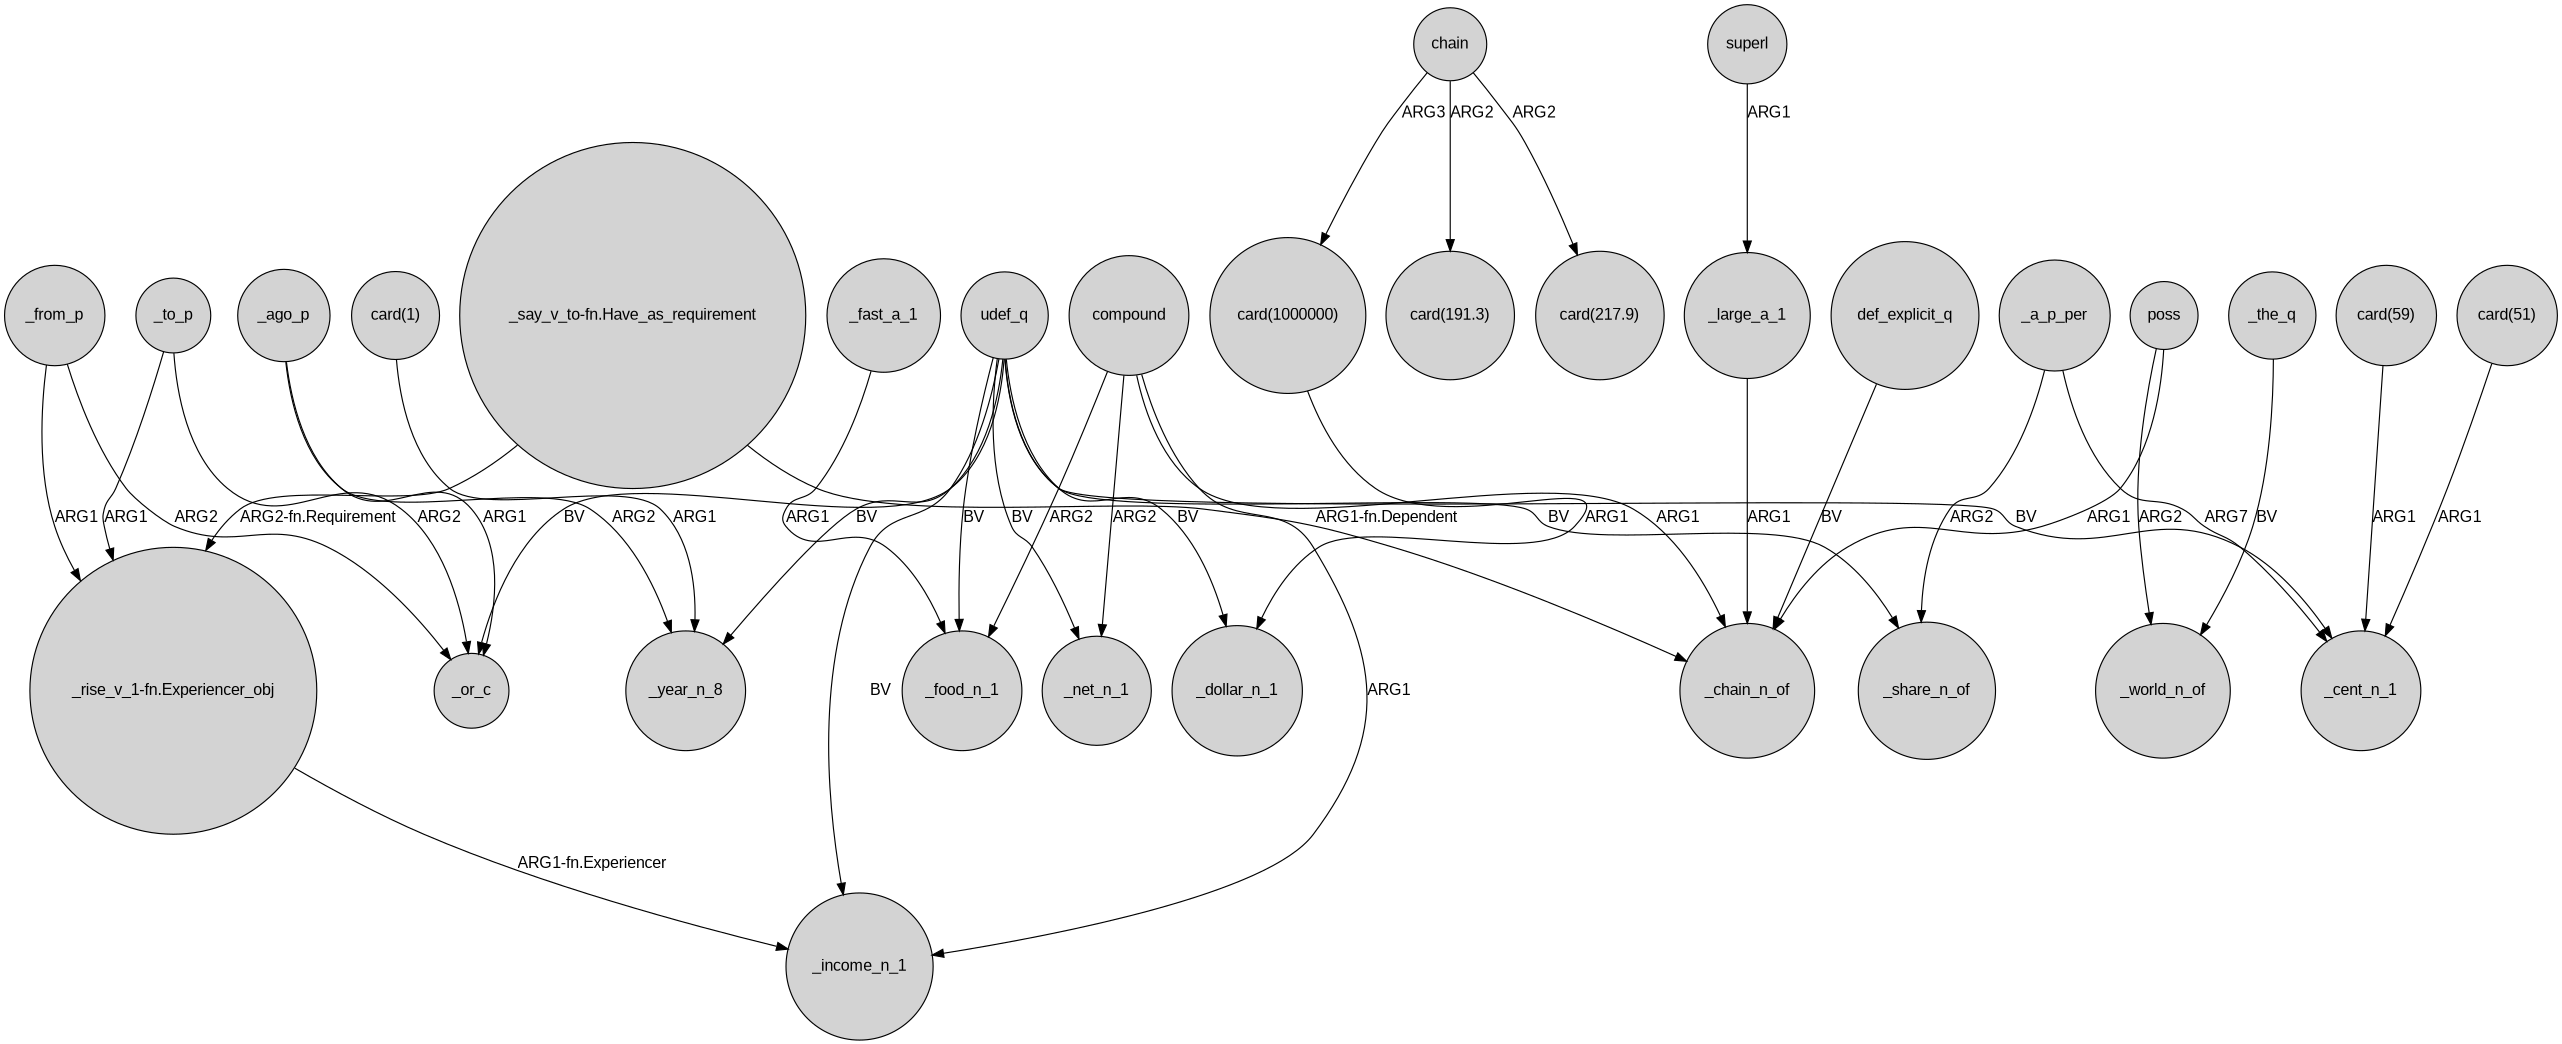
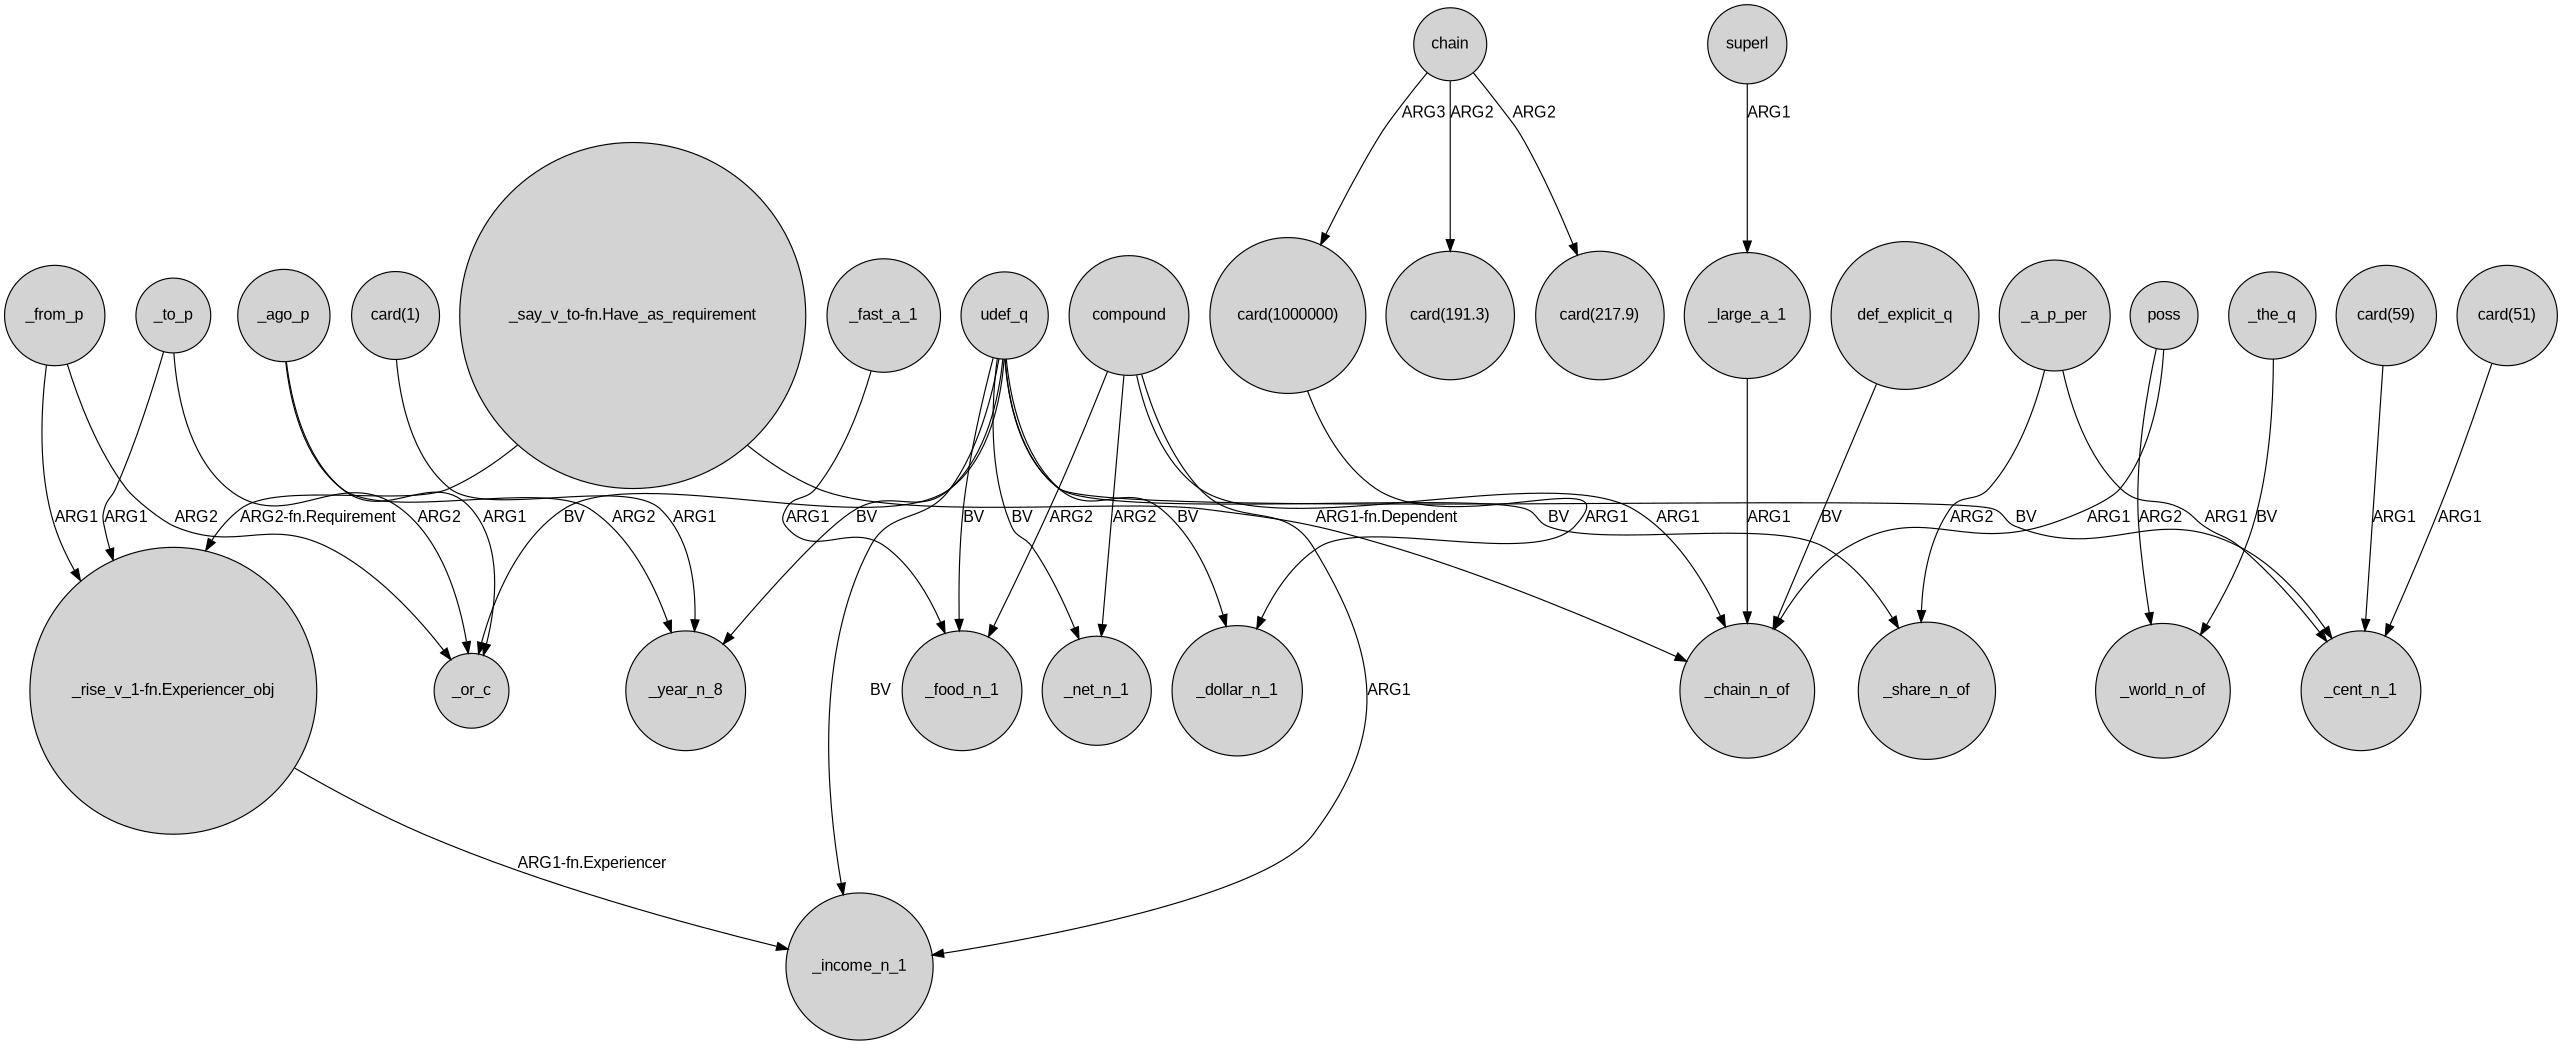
(2226, 518) -> (2226, 518)
